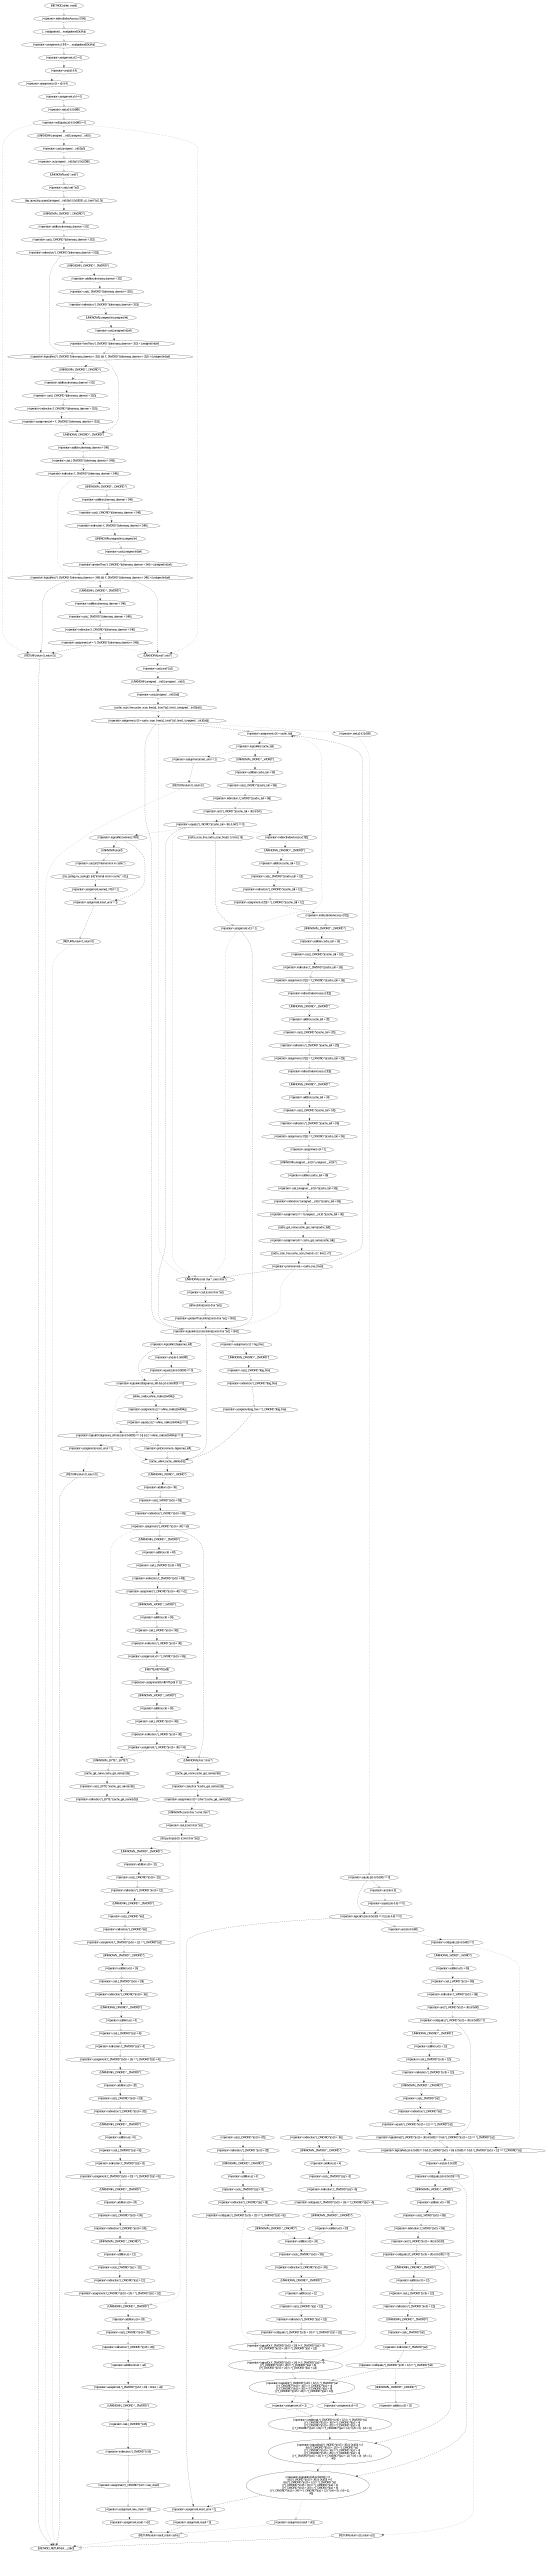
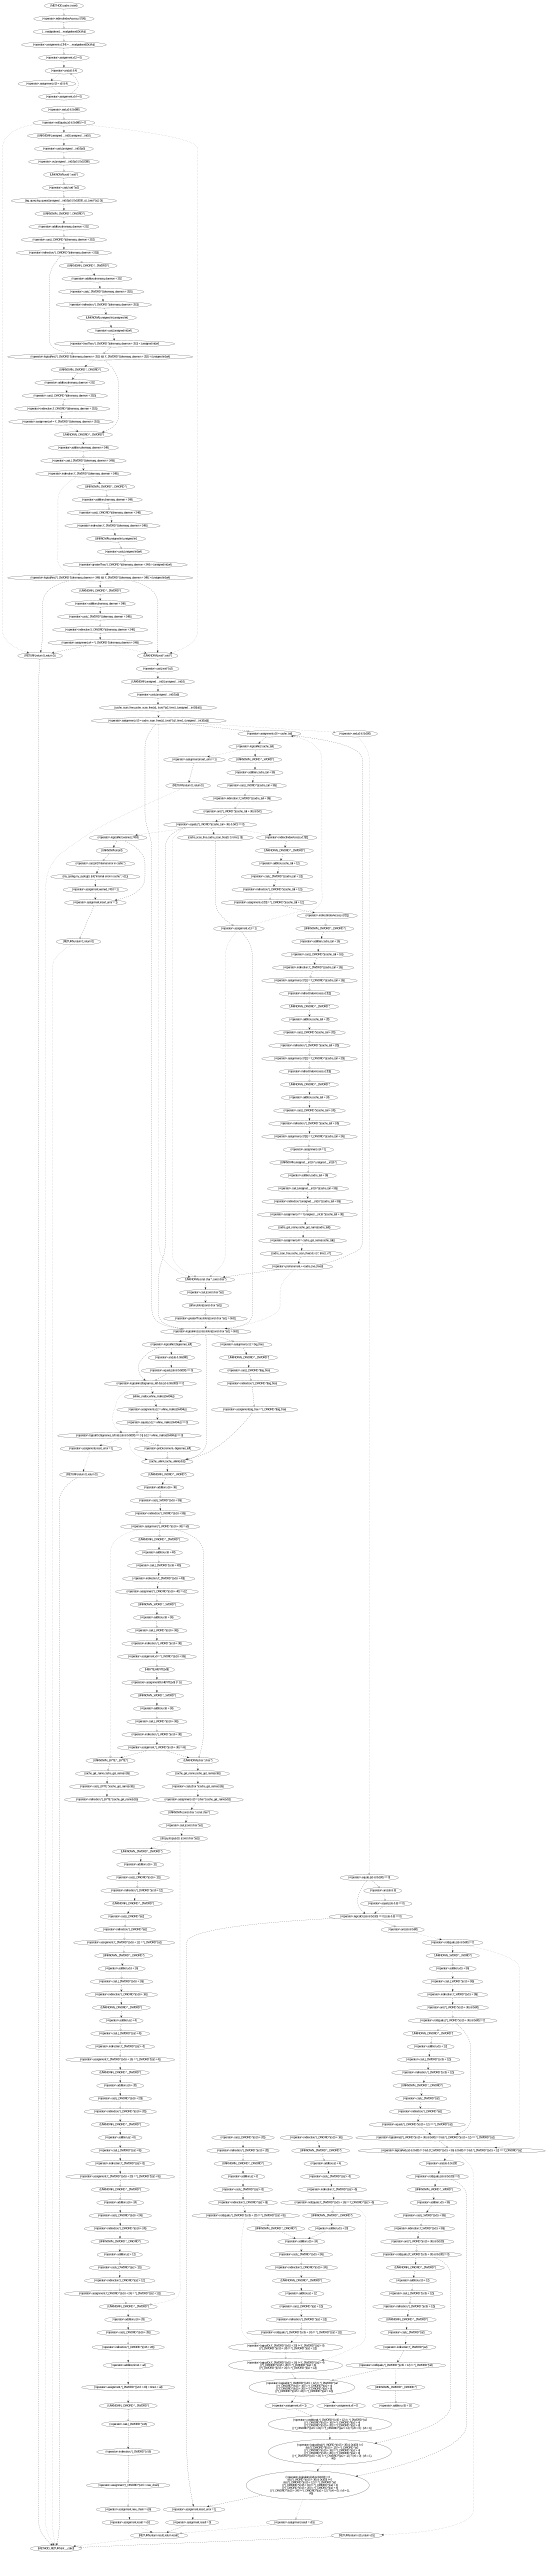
(64, 6) -> (64, 6)
(64, 102) -> (78, 84)
(159, 2536) -> (159, 2536)
